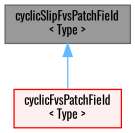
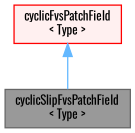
(68, 73) -> (68, 73)
